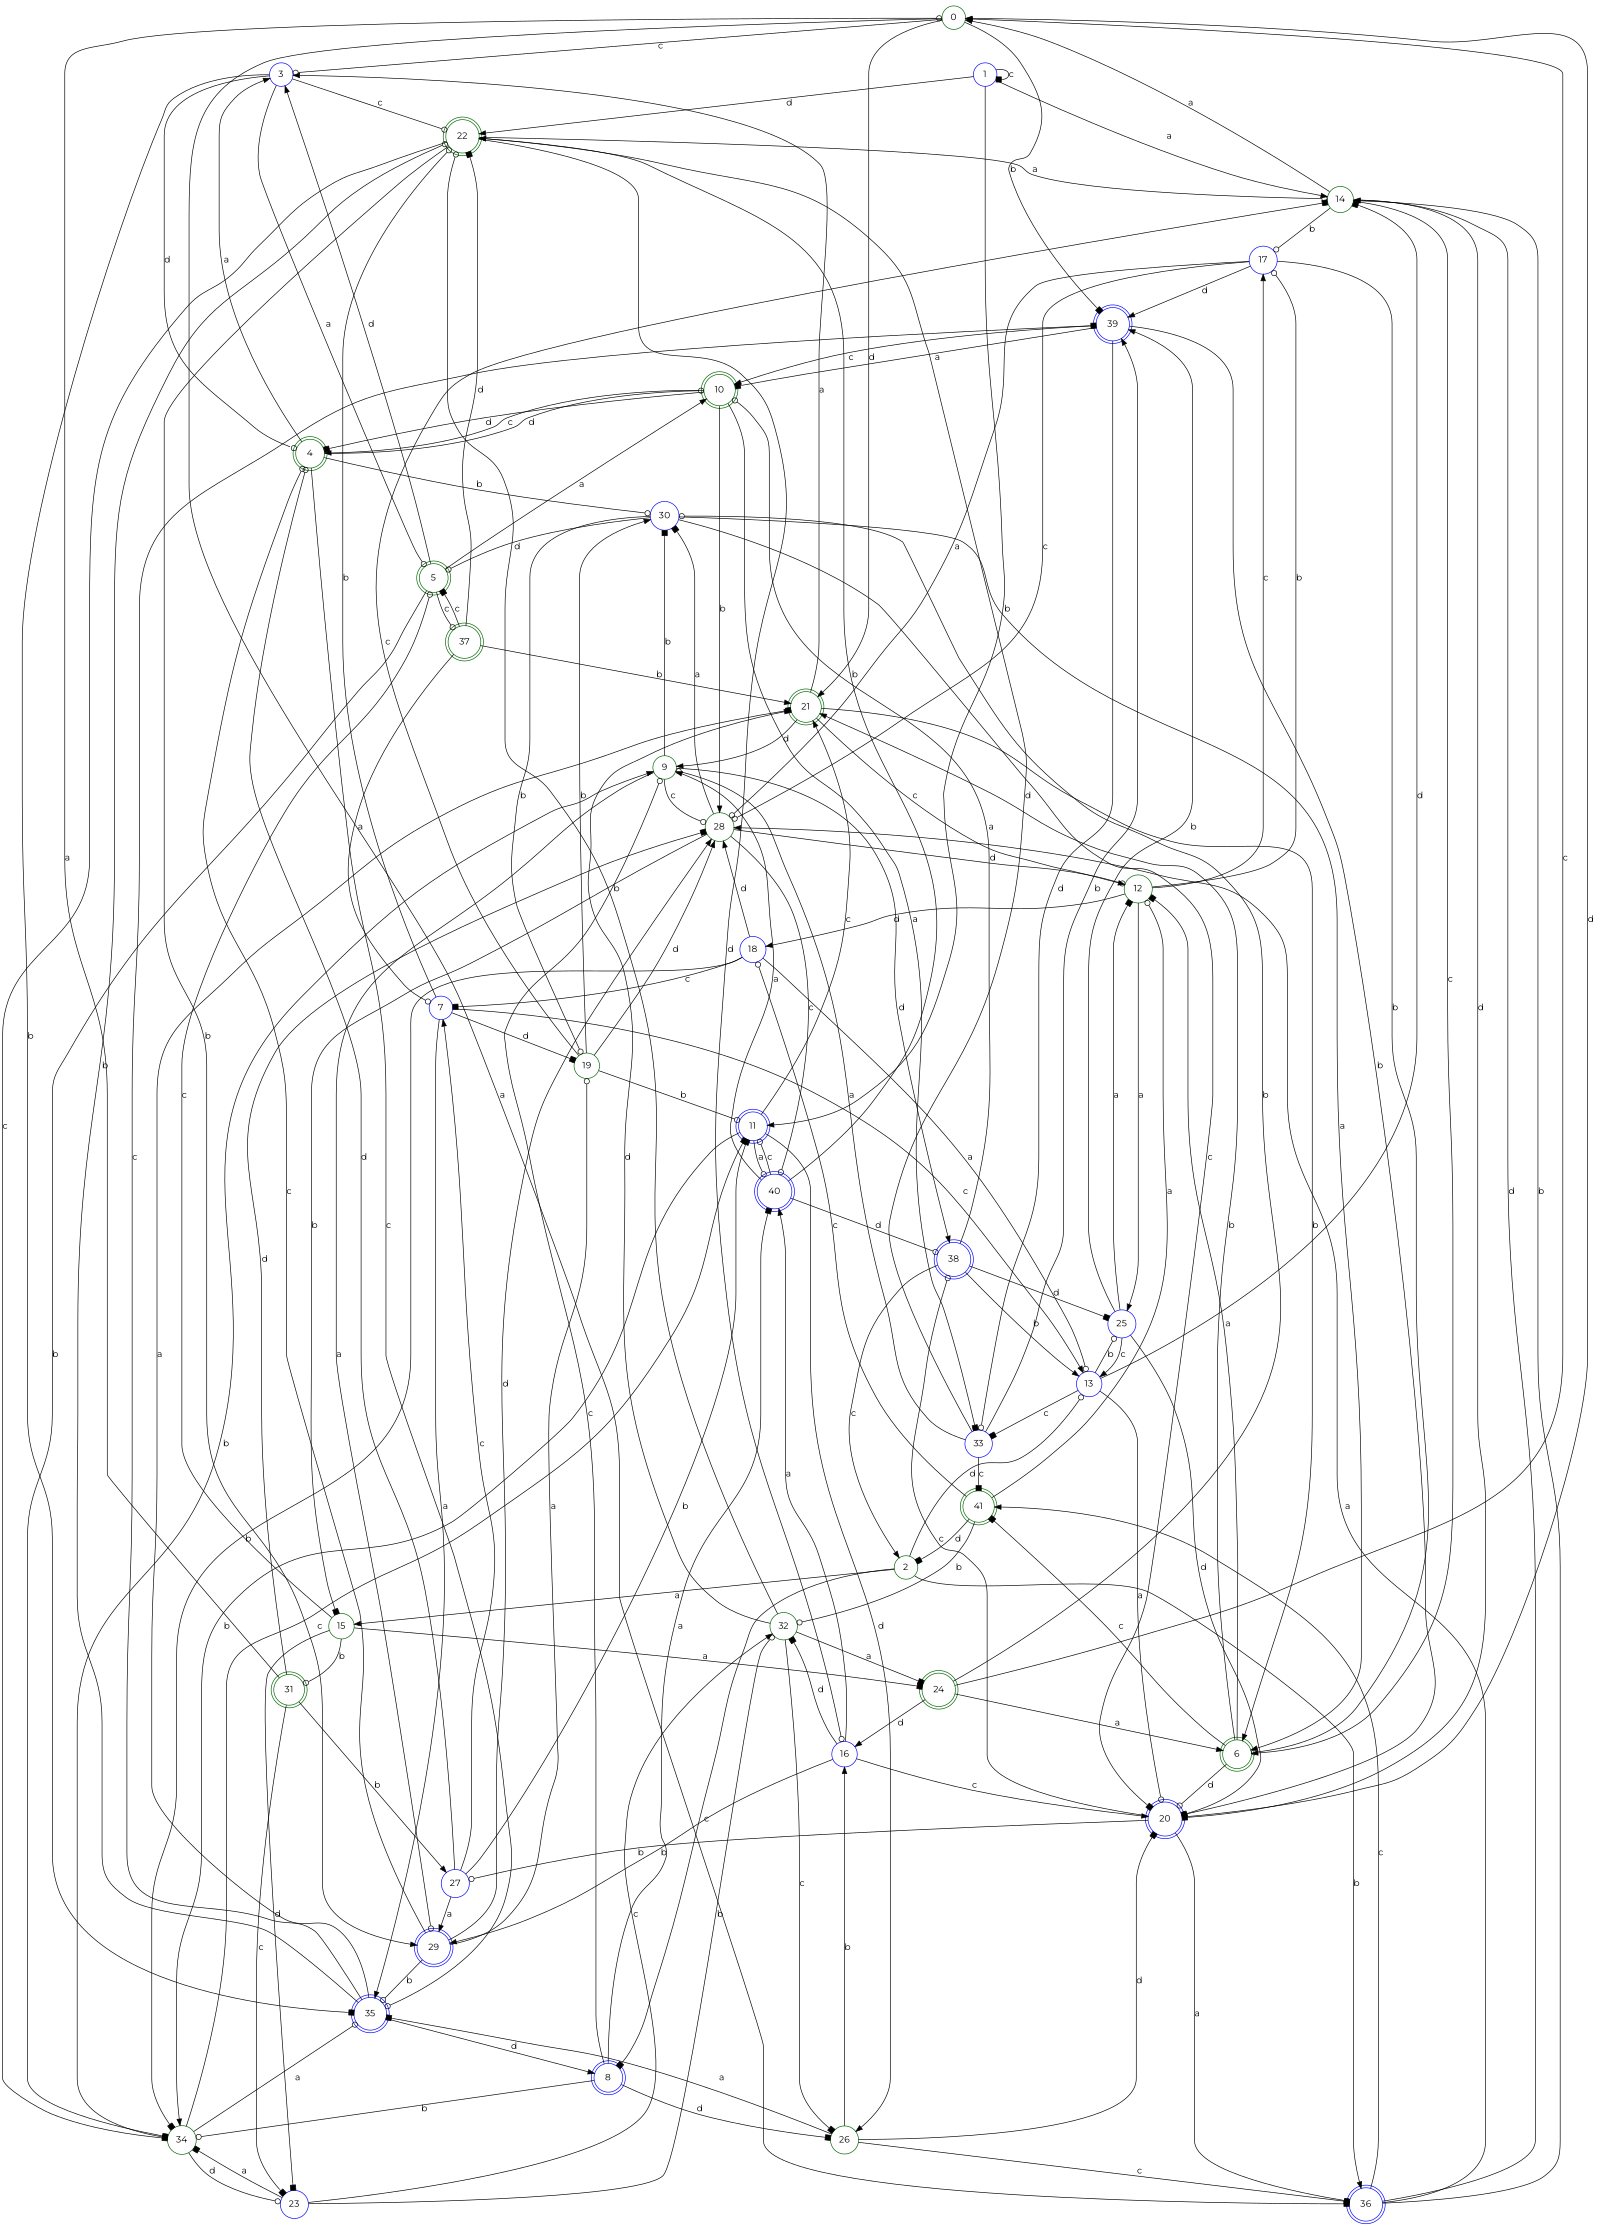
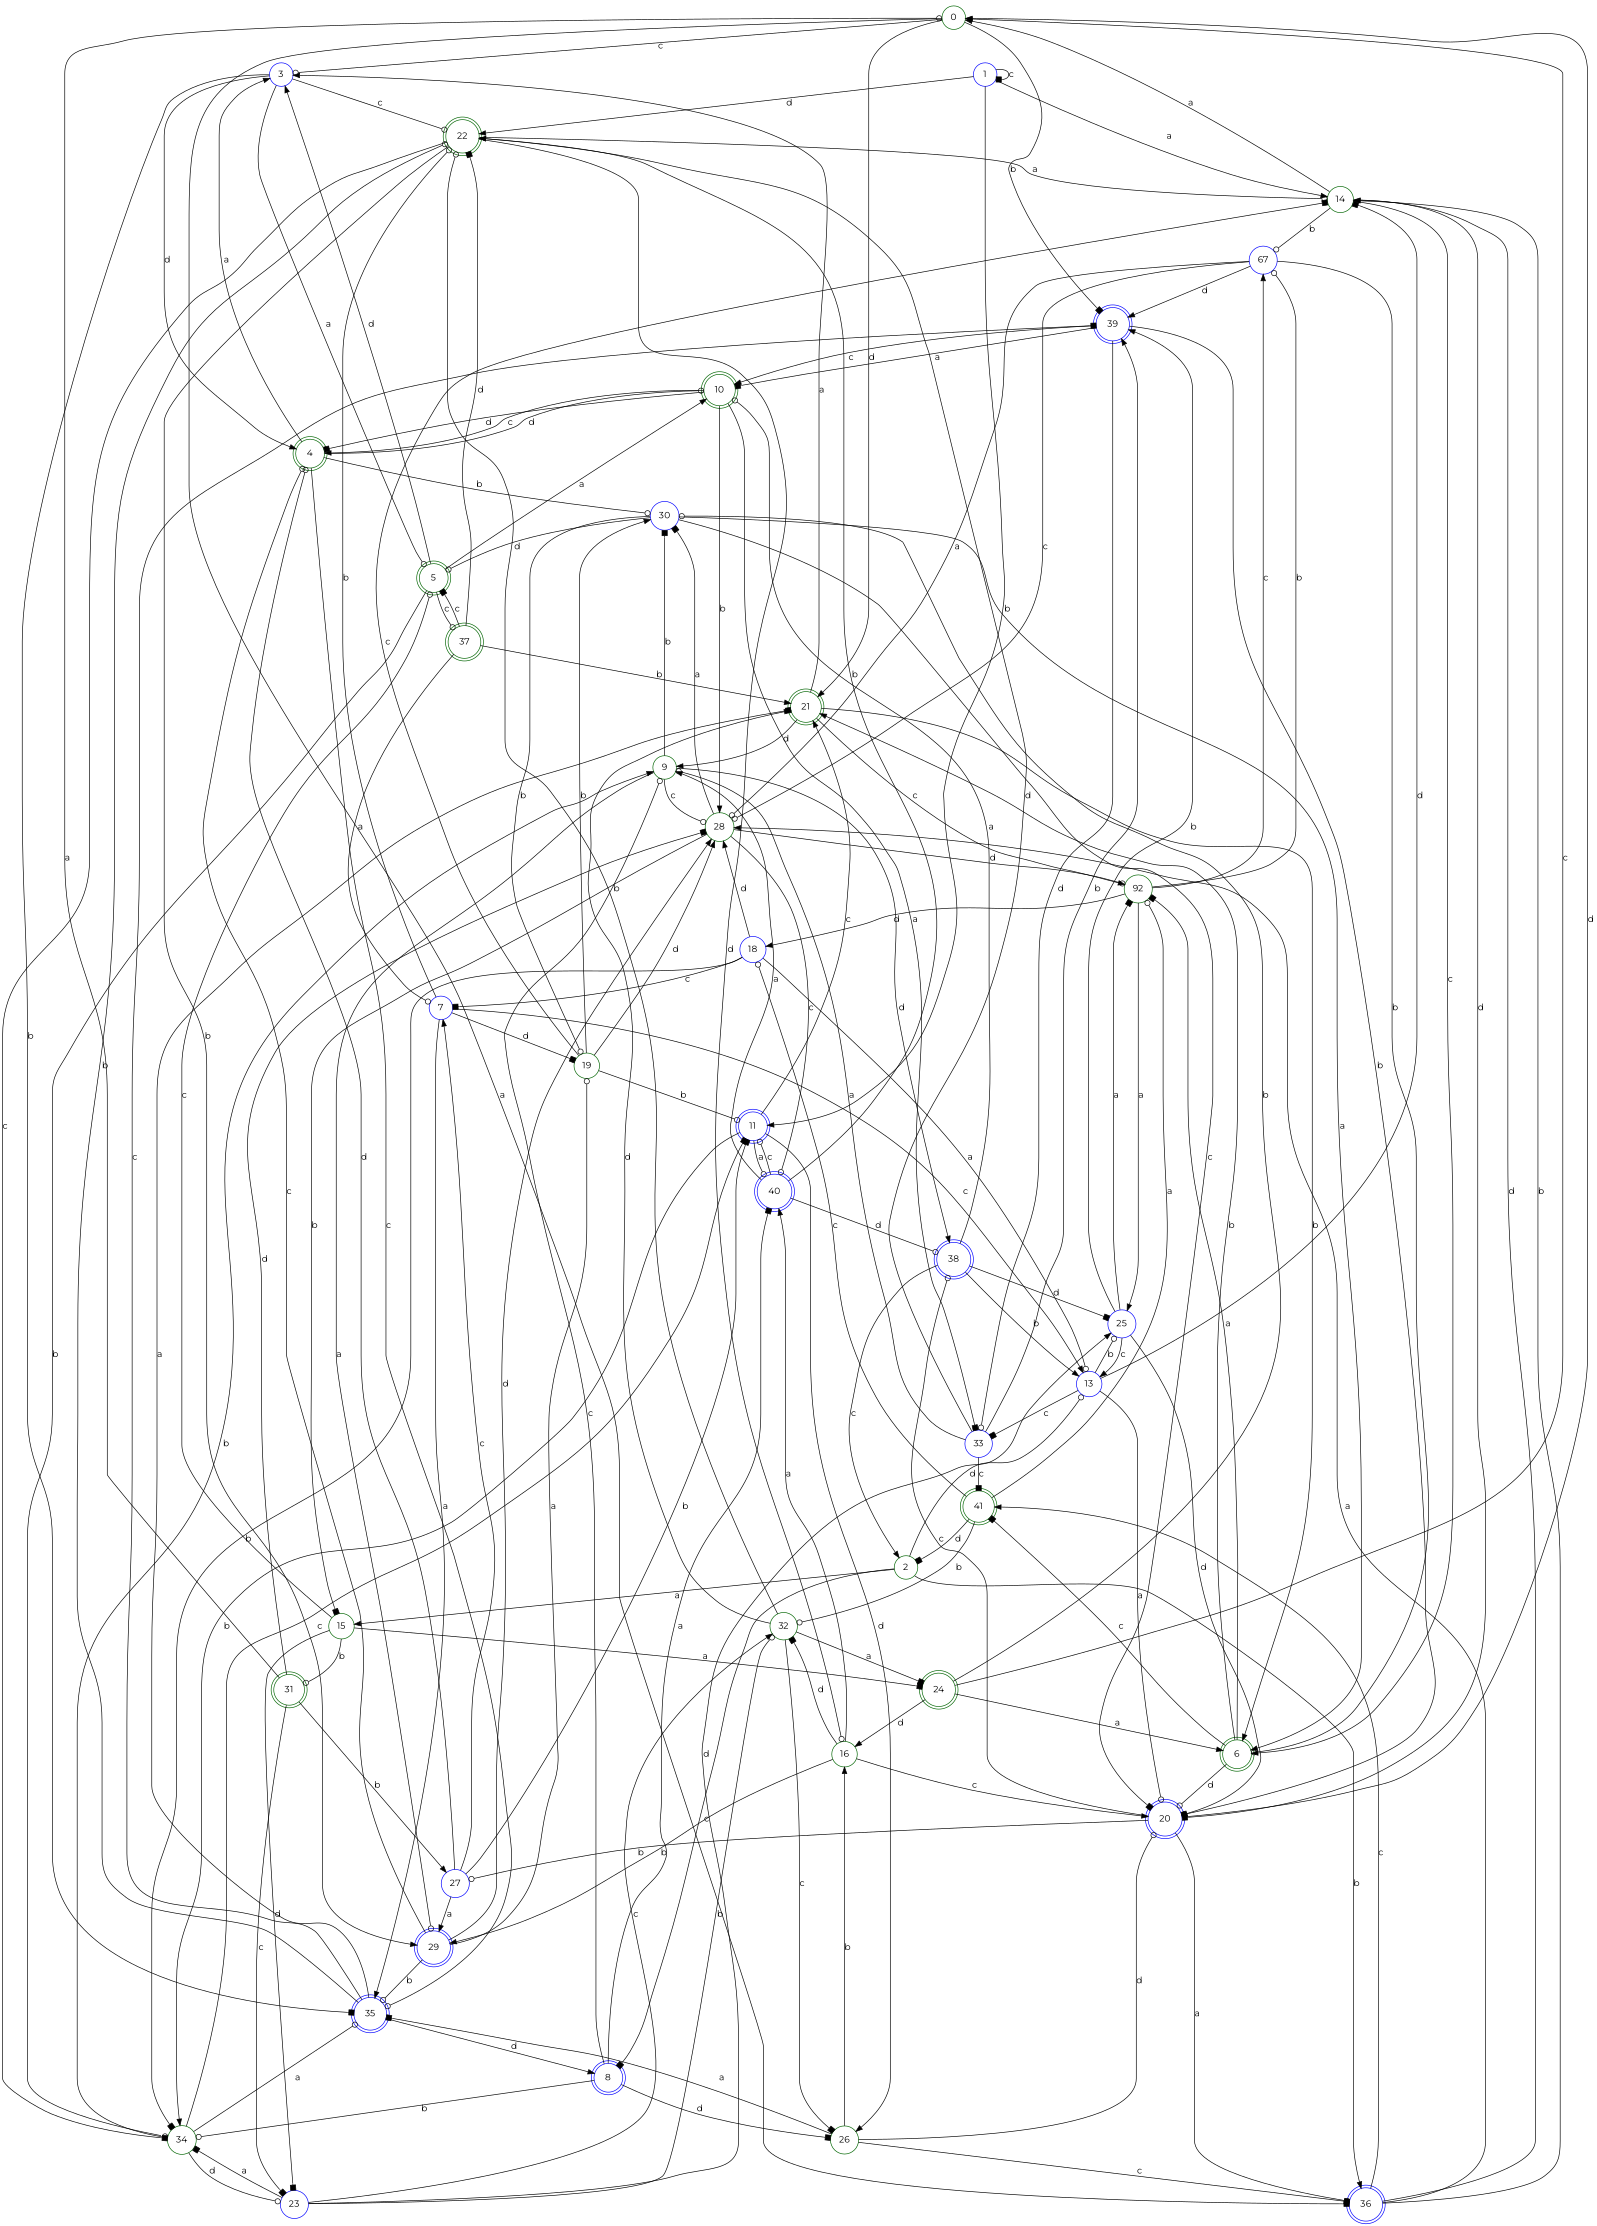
(164, 254) -> (164, 254)
(1263, 260) -> (1263, 260)
(1138, 889) -> (1138, 889)
(52, 1347) -> (52, 1347)
(845, 1754) -> (845, 1754)
none -> (718, 1862)
(1123, 2100) -> (1123, 2100)
